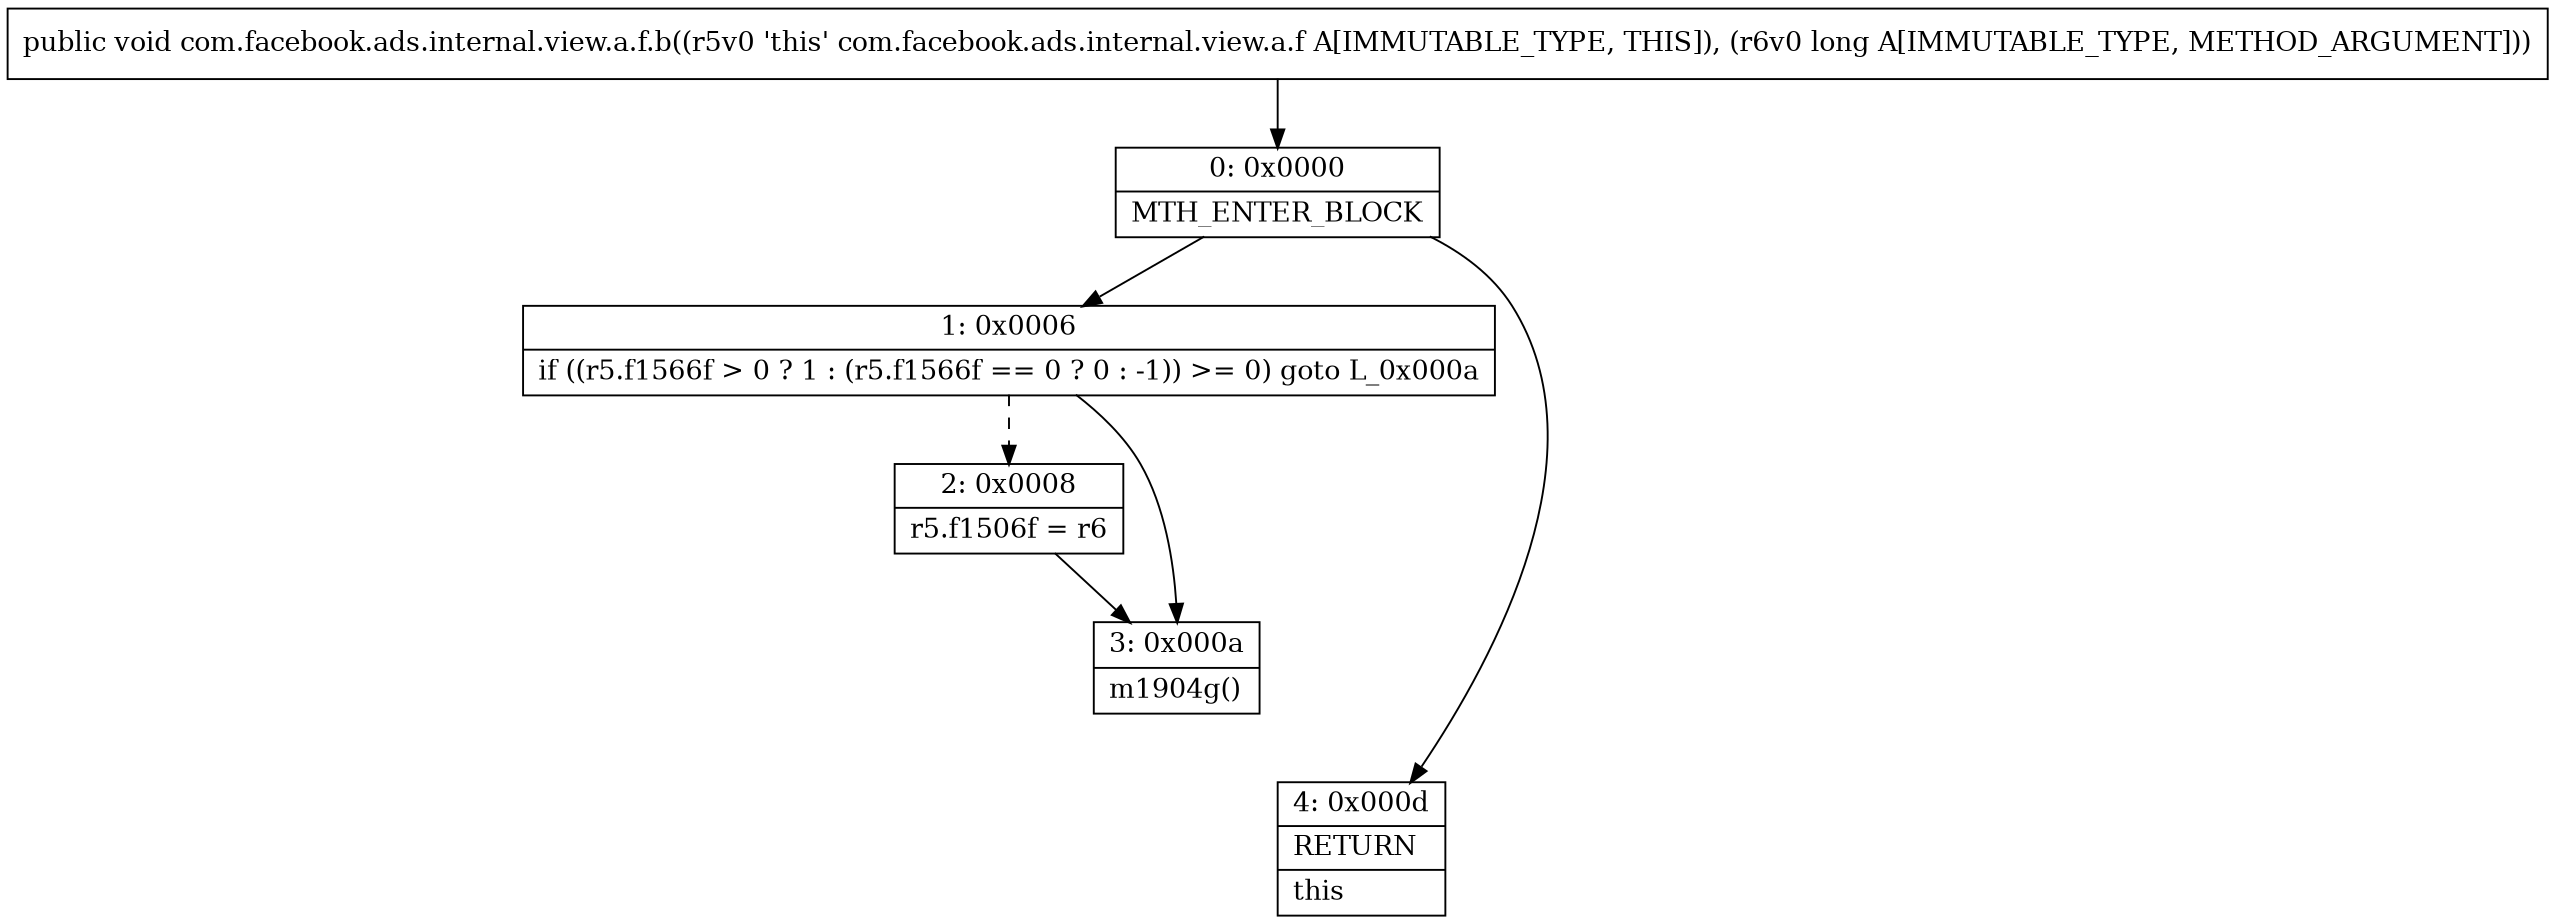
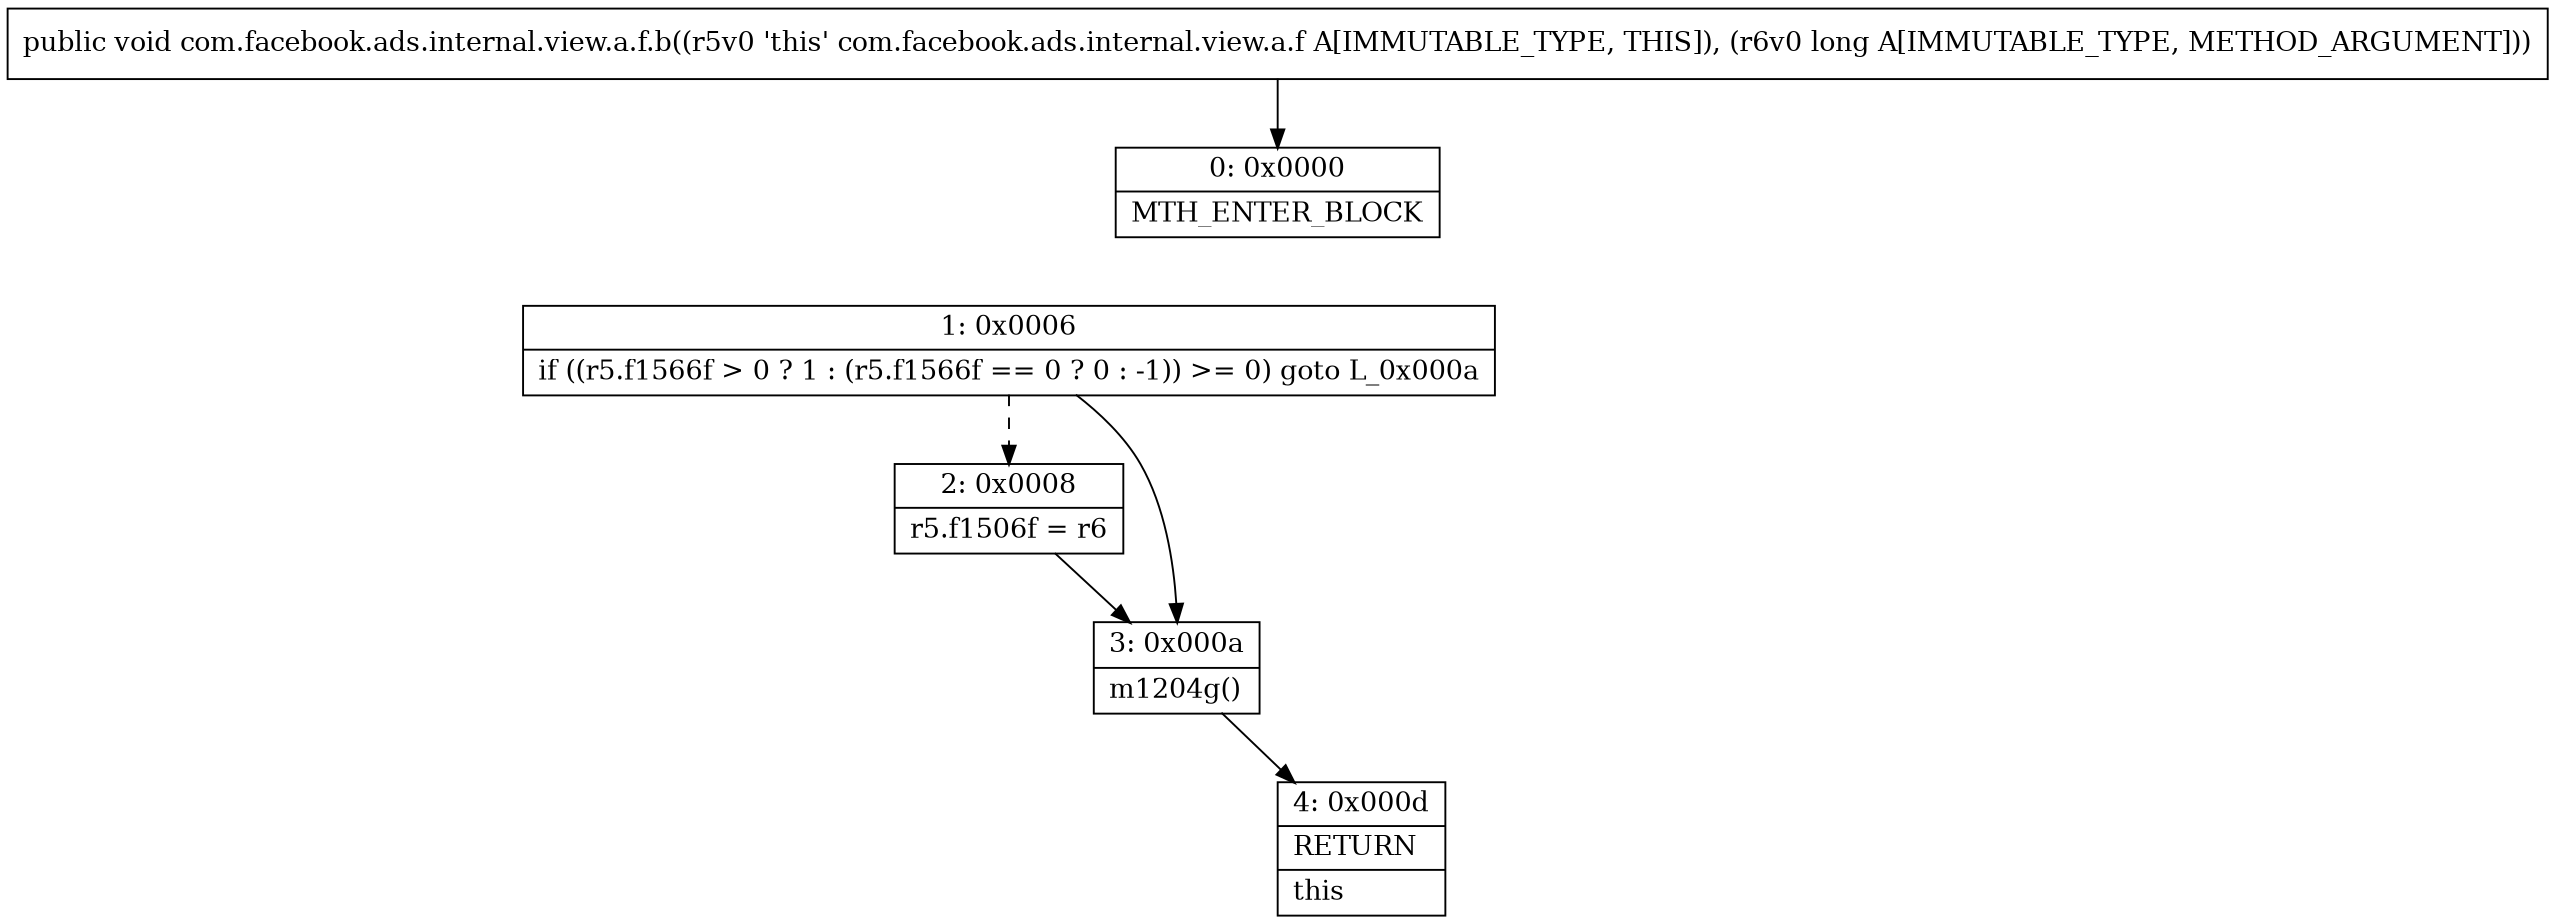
(1152, 267) -> none
(1542, 492) -> (1251, 741)
(1176, 690) -> (1176, 690)
